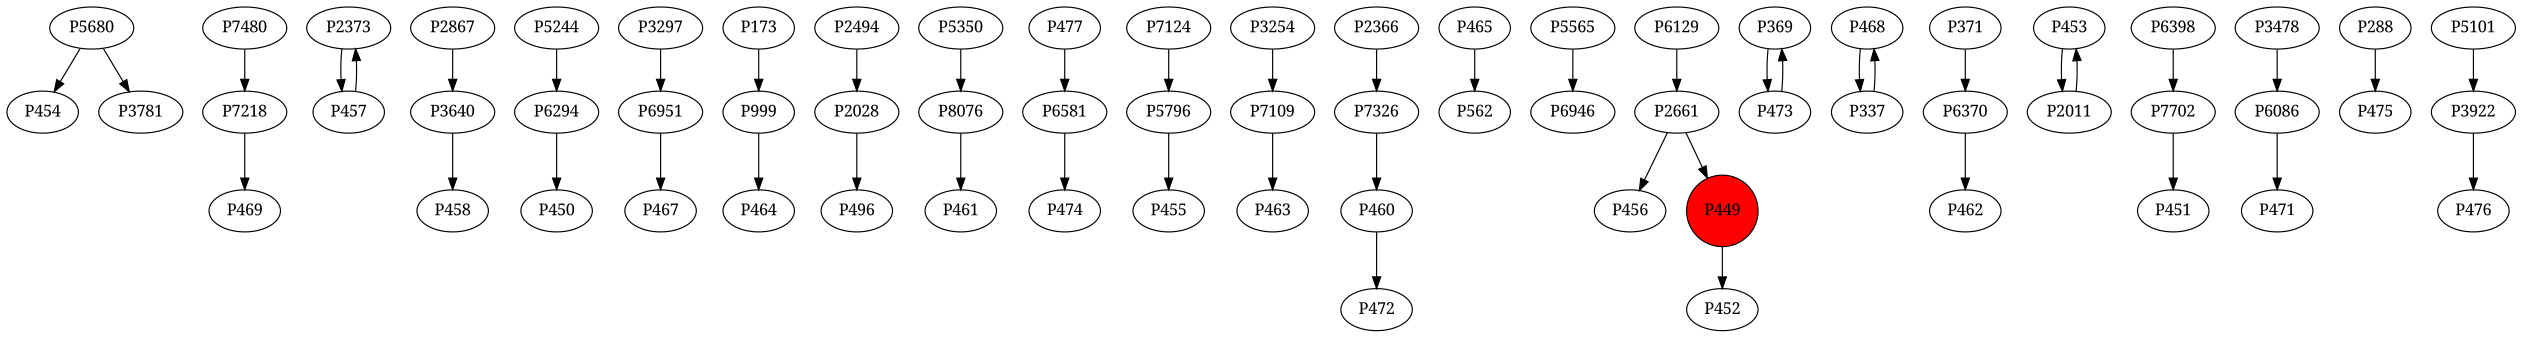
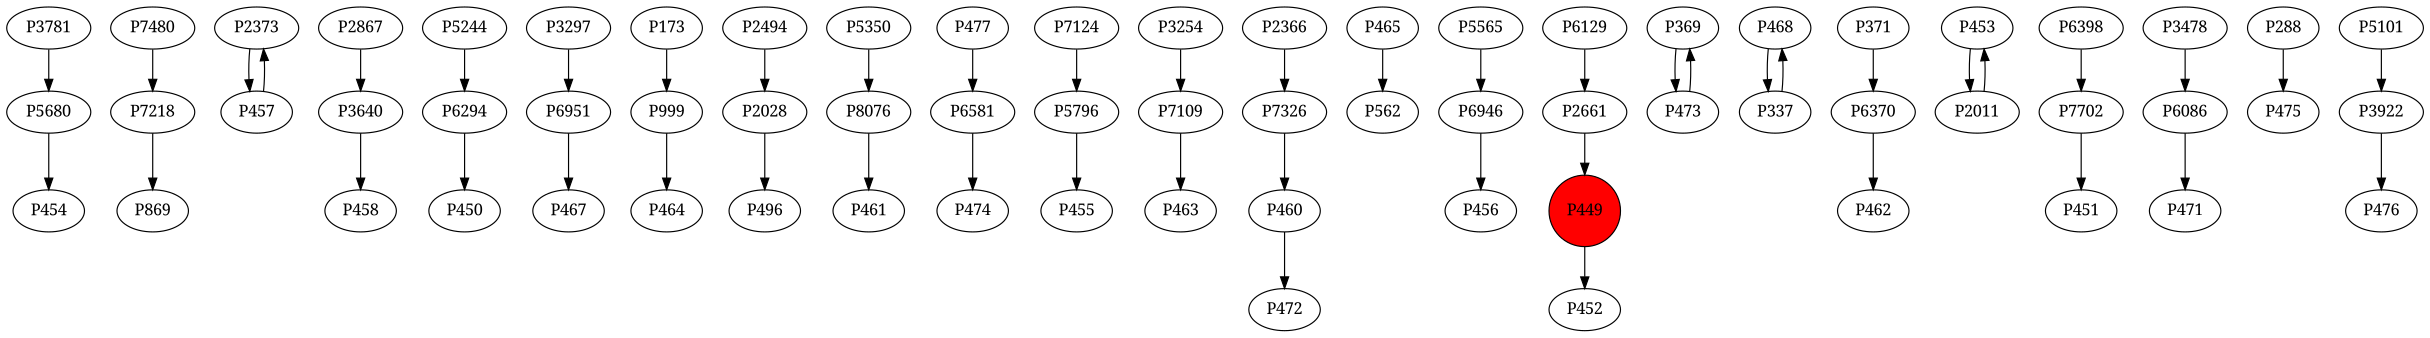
(113, 65) -> (49, 64)
(1656, 156) -> (1481, 156)
(245, 211) -> (153, 211)
